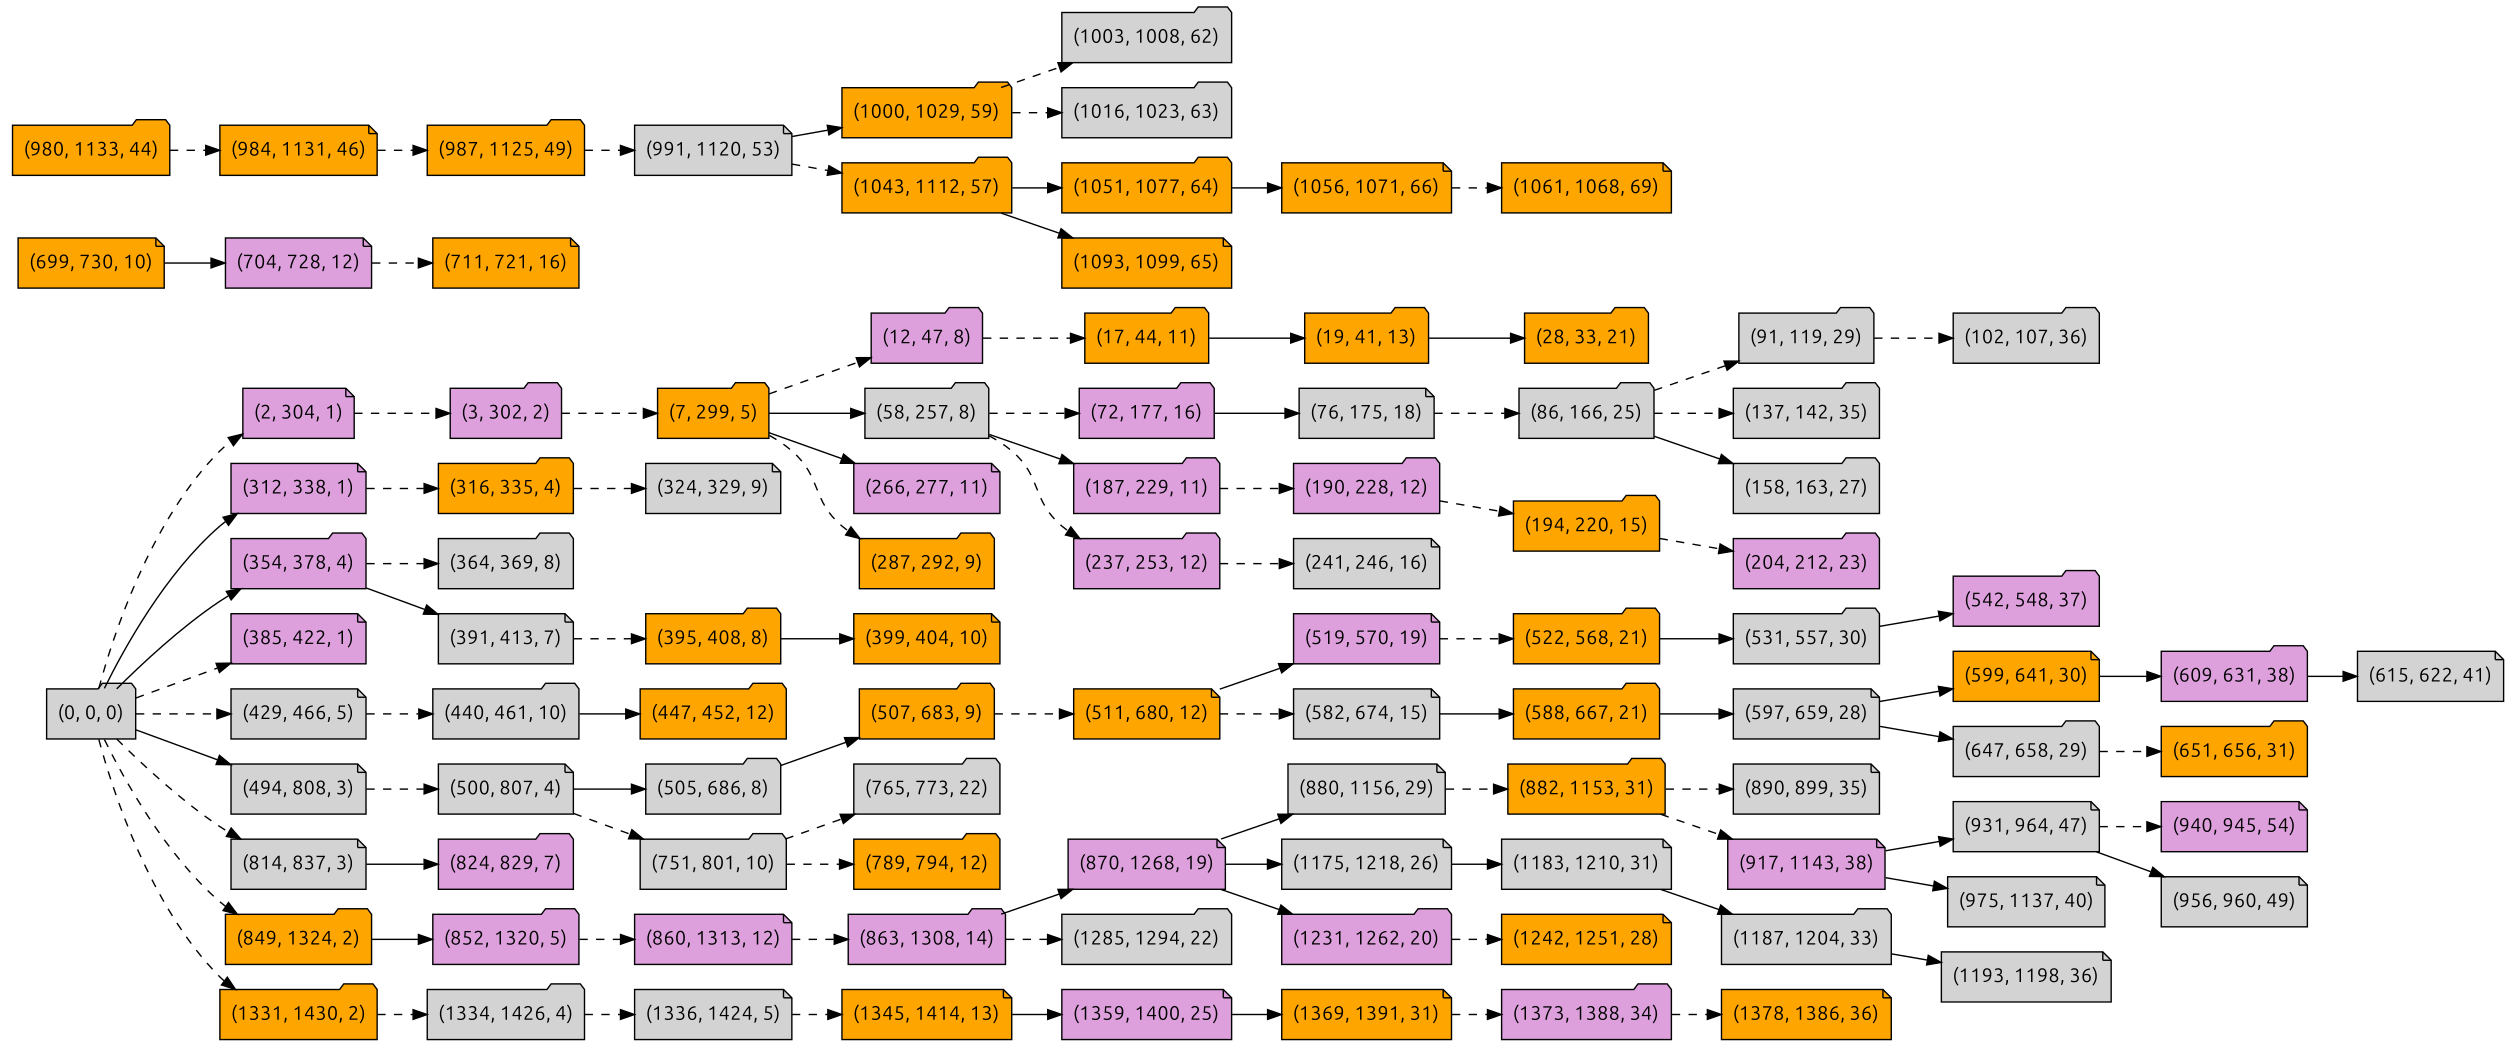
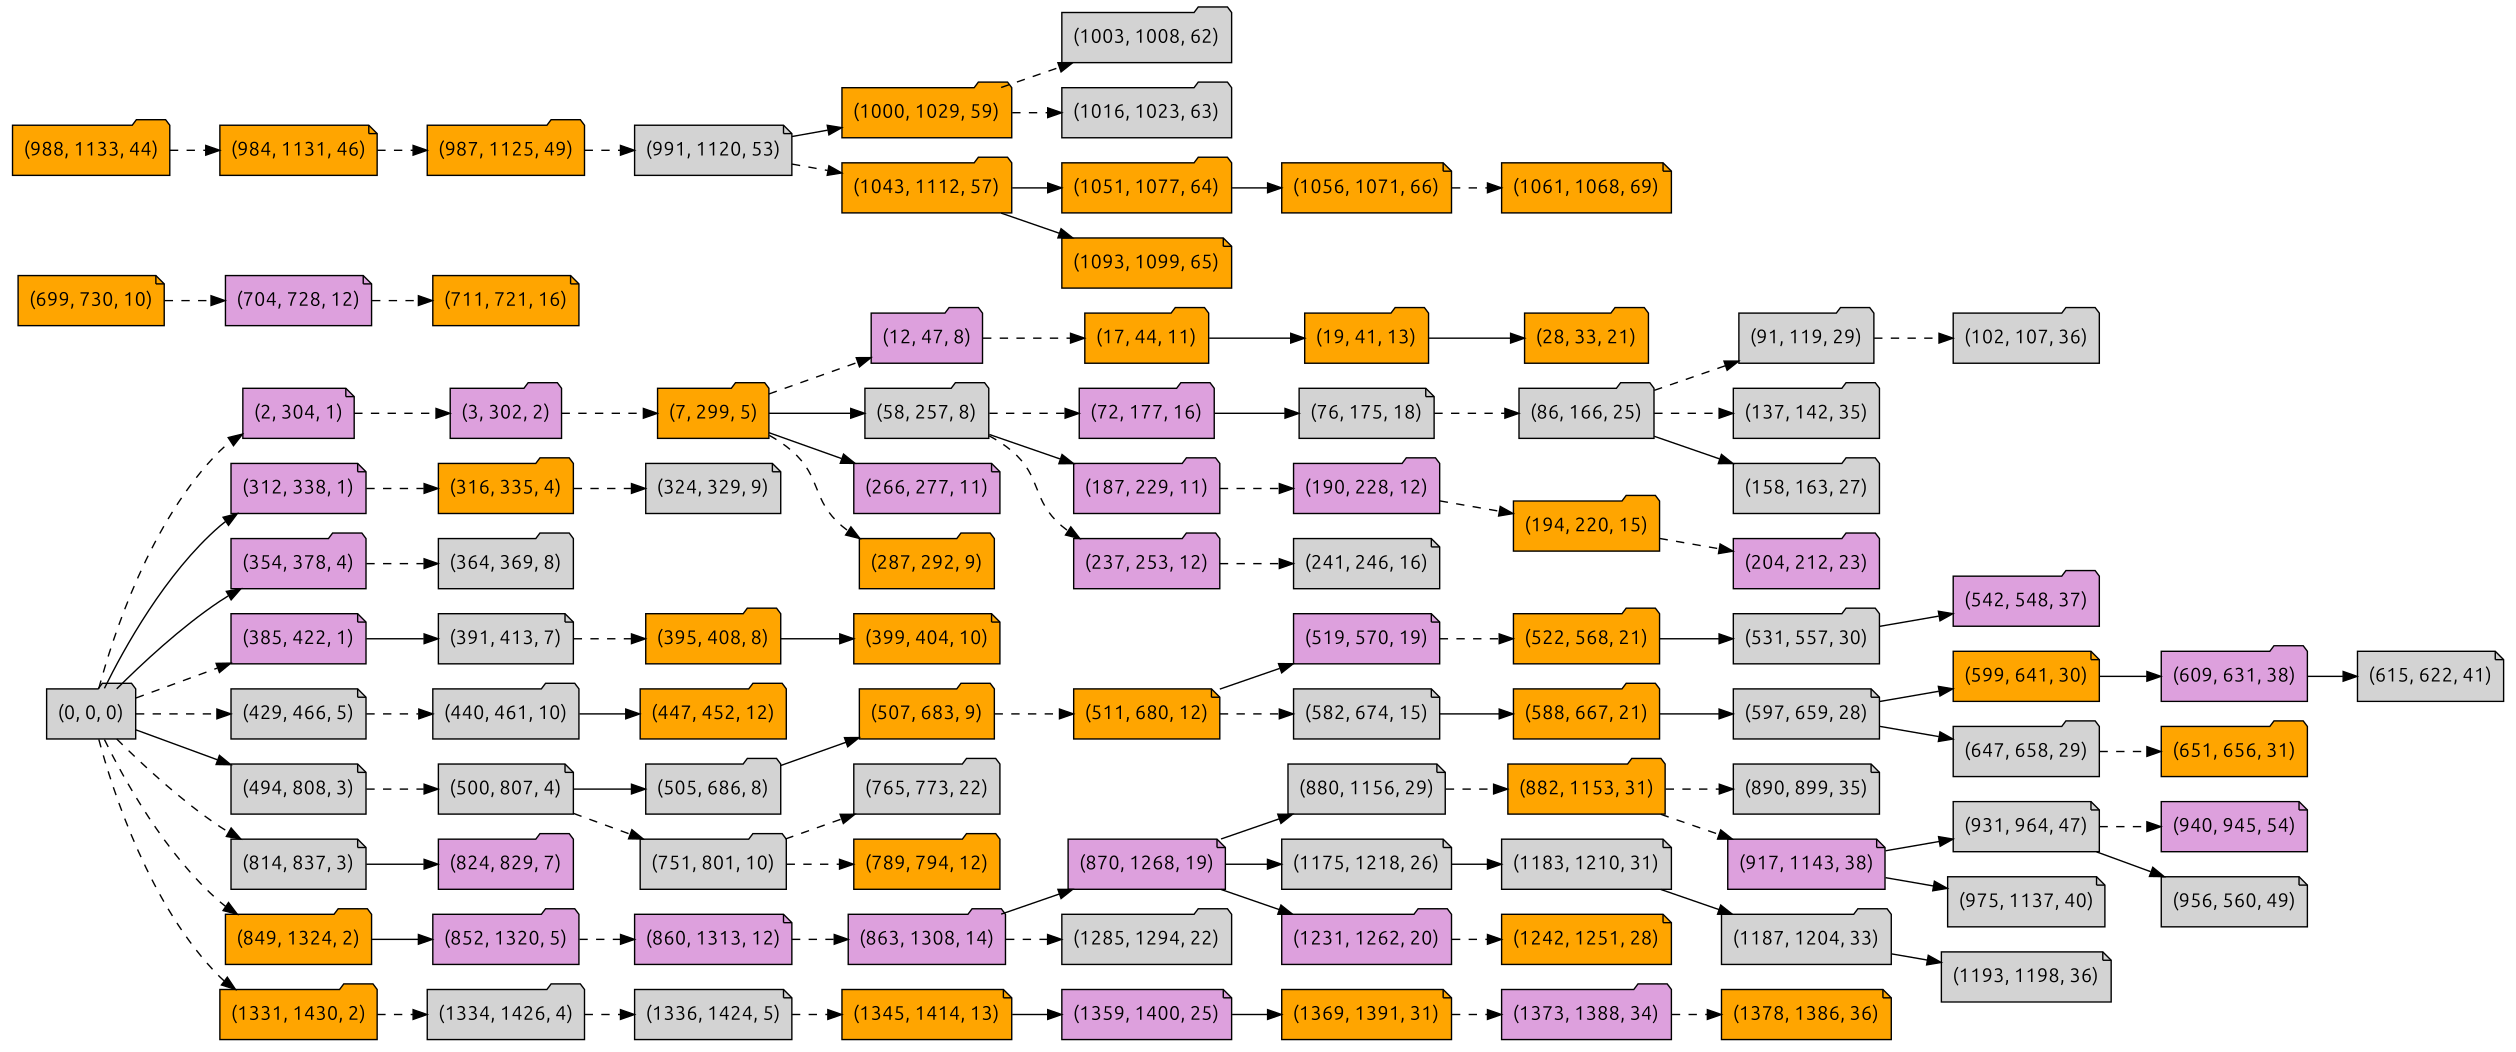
(91, 150) -> (91, 150)
(188, 263) -> (188, 301)
(396, 599) -> (395, 639)
(2234, 902) -> (2234, 902)
